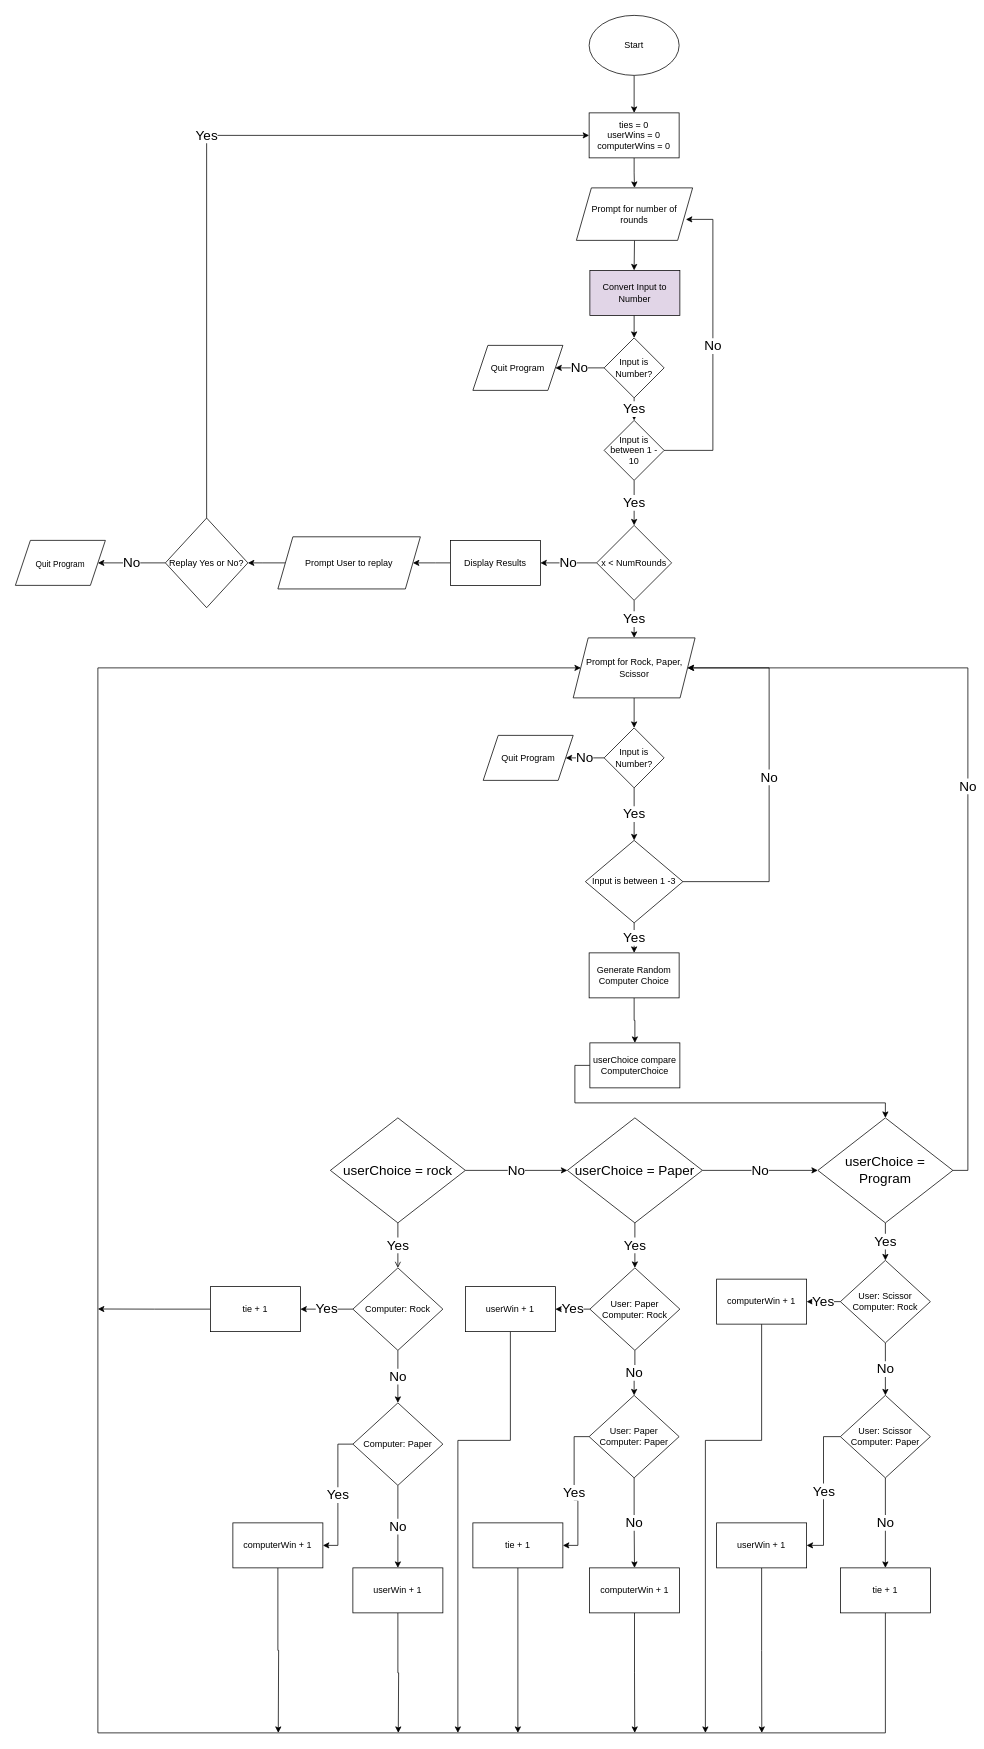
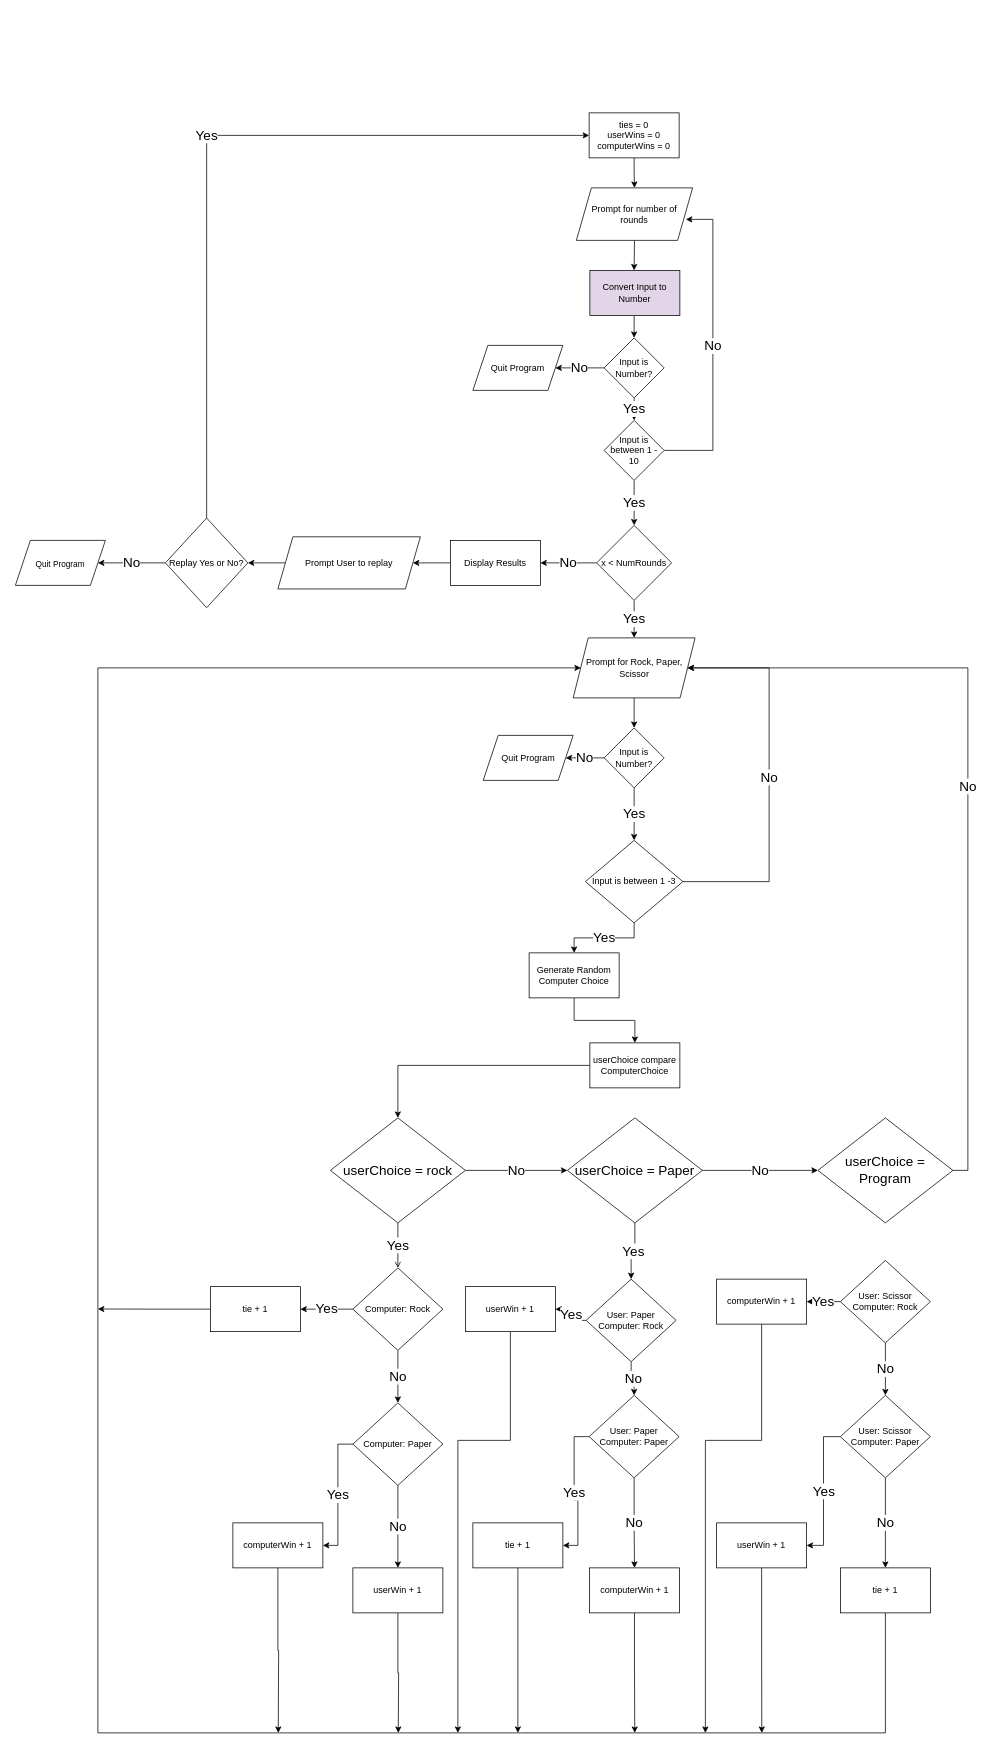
(634, 45) -> none
(634, 106) -> none
(634, 975) -> (574, 975)
(885, 1107) -> (486, 1065)
(885, 1239) -> none
(635, 1309) -> (631, 1320)
